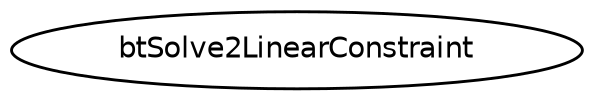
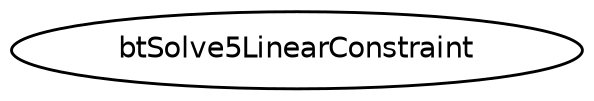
(297, 50) -> (297, 50)
